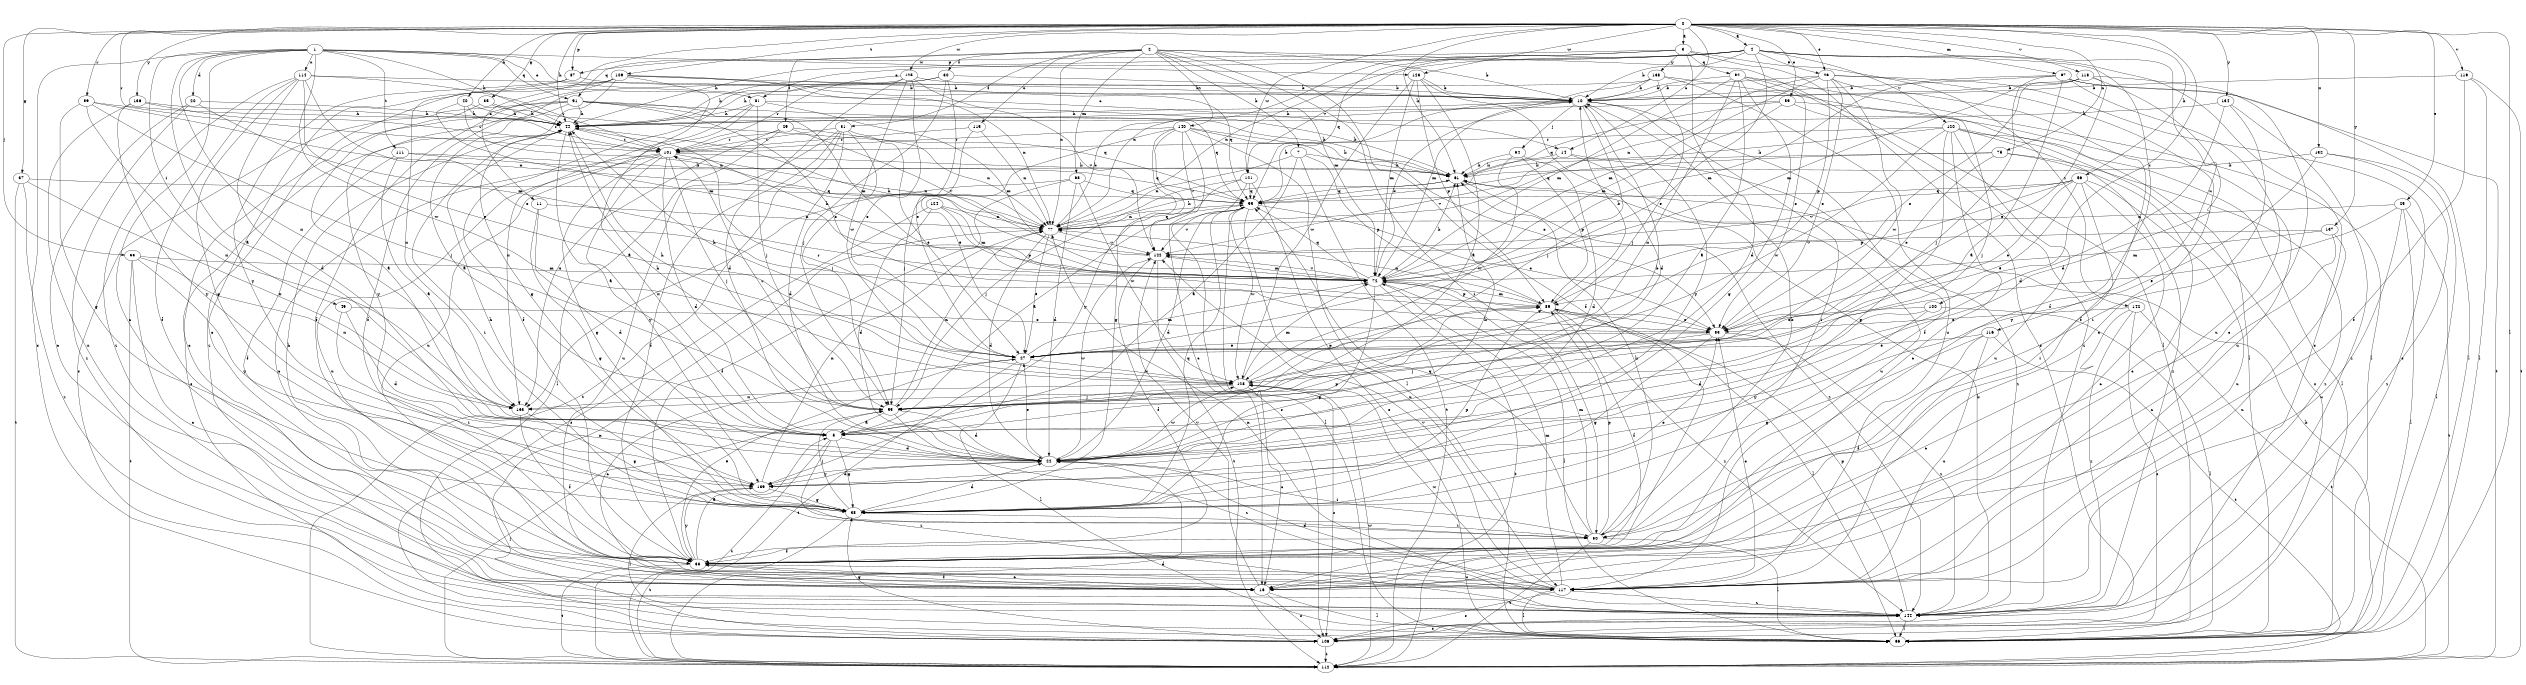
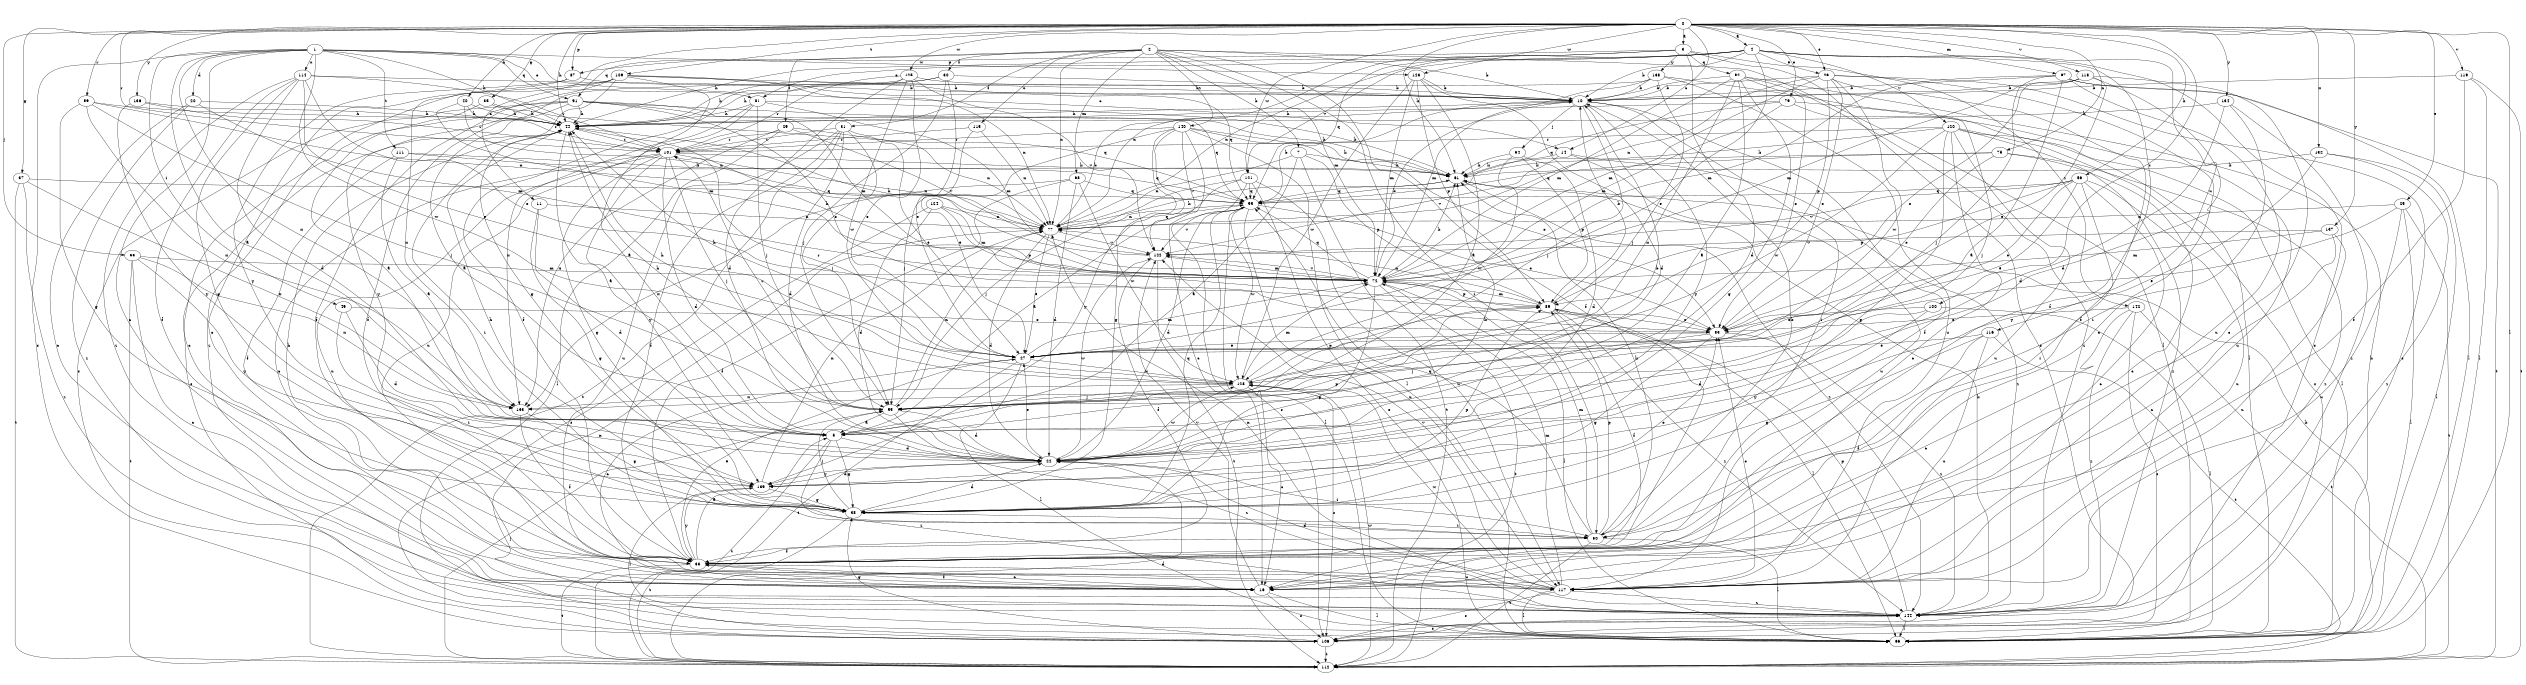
(1787, 101) -> (1787, 101)
(2372, 358) -> (2372, 358)
(597, 566) -> (1424, 364)
